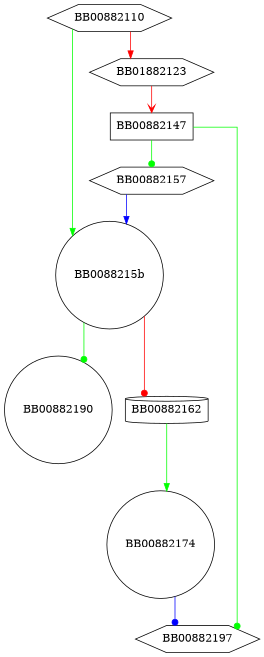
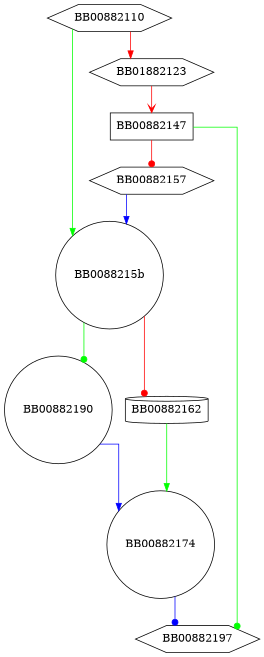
(152, 150) -> (152, 150)
none -> (119, 464)
